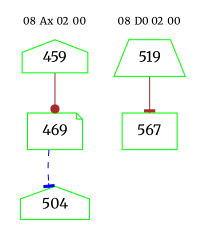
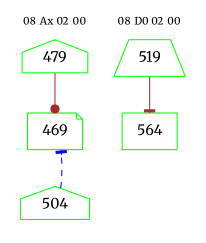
(55, 58) -> (55, 58)
(150, 131) -> (150, 131)
(48, 166) -> (62, 172)
